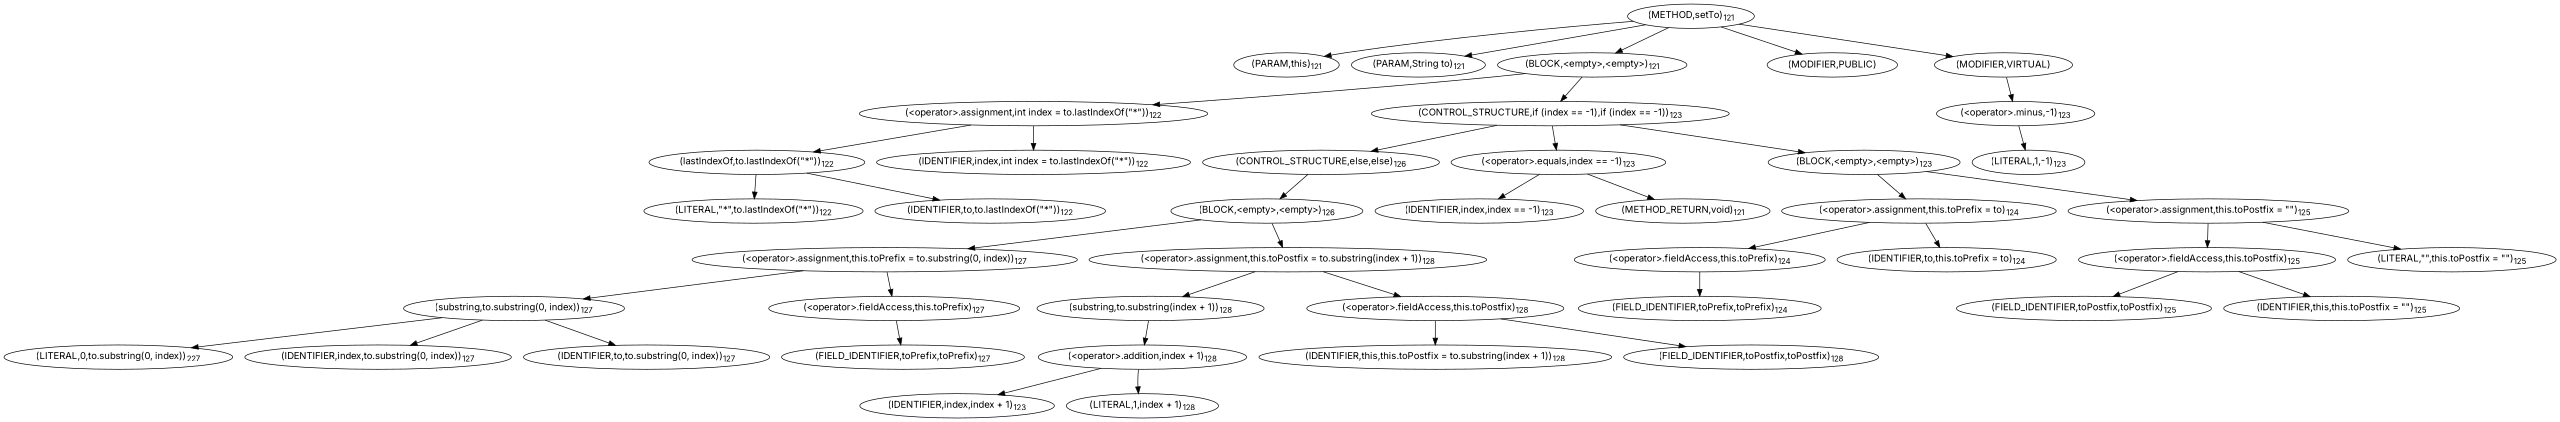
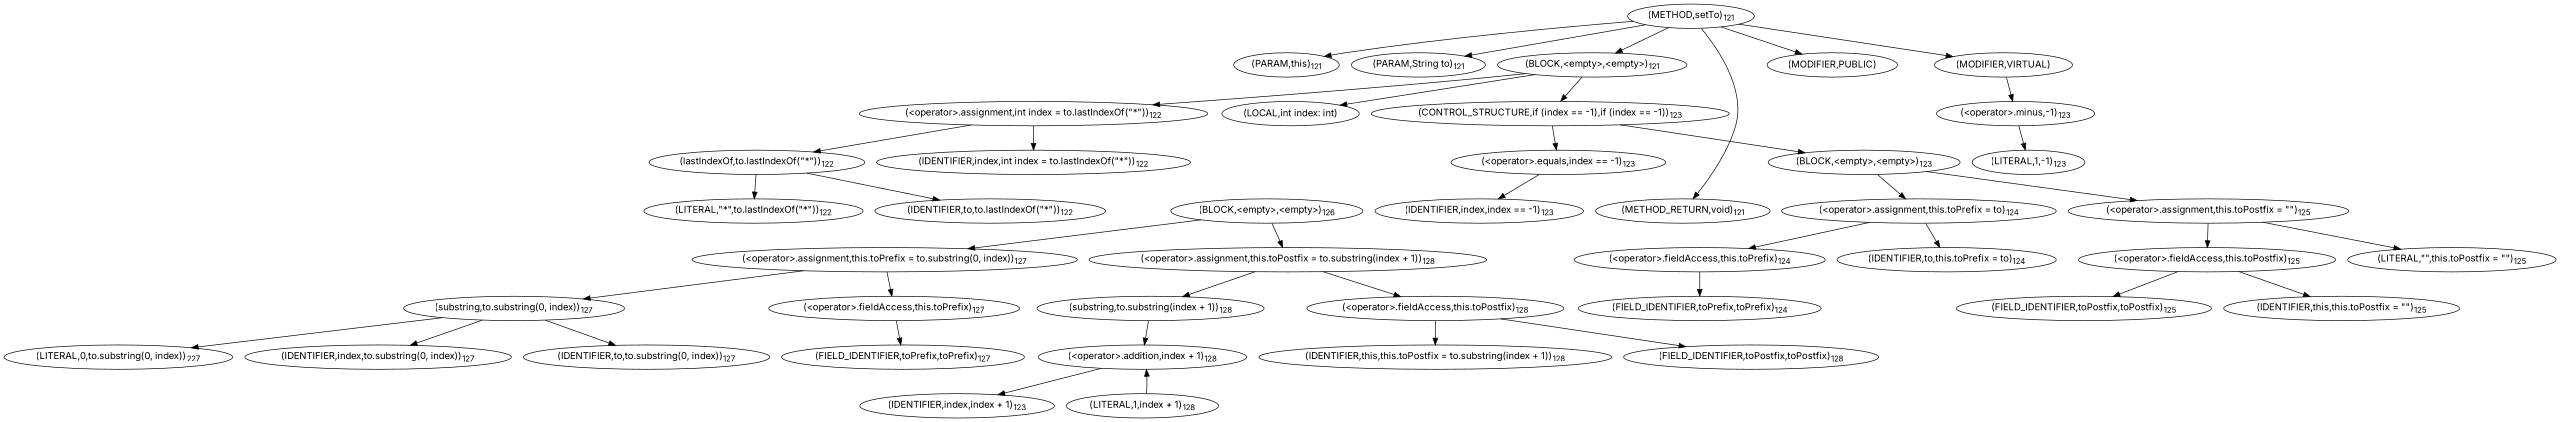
none -> (1291, 114)
(1321, 162) -> none
(1618, 186) -> (1738, 112)
(1138, 378) -> (1147, 385)
